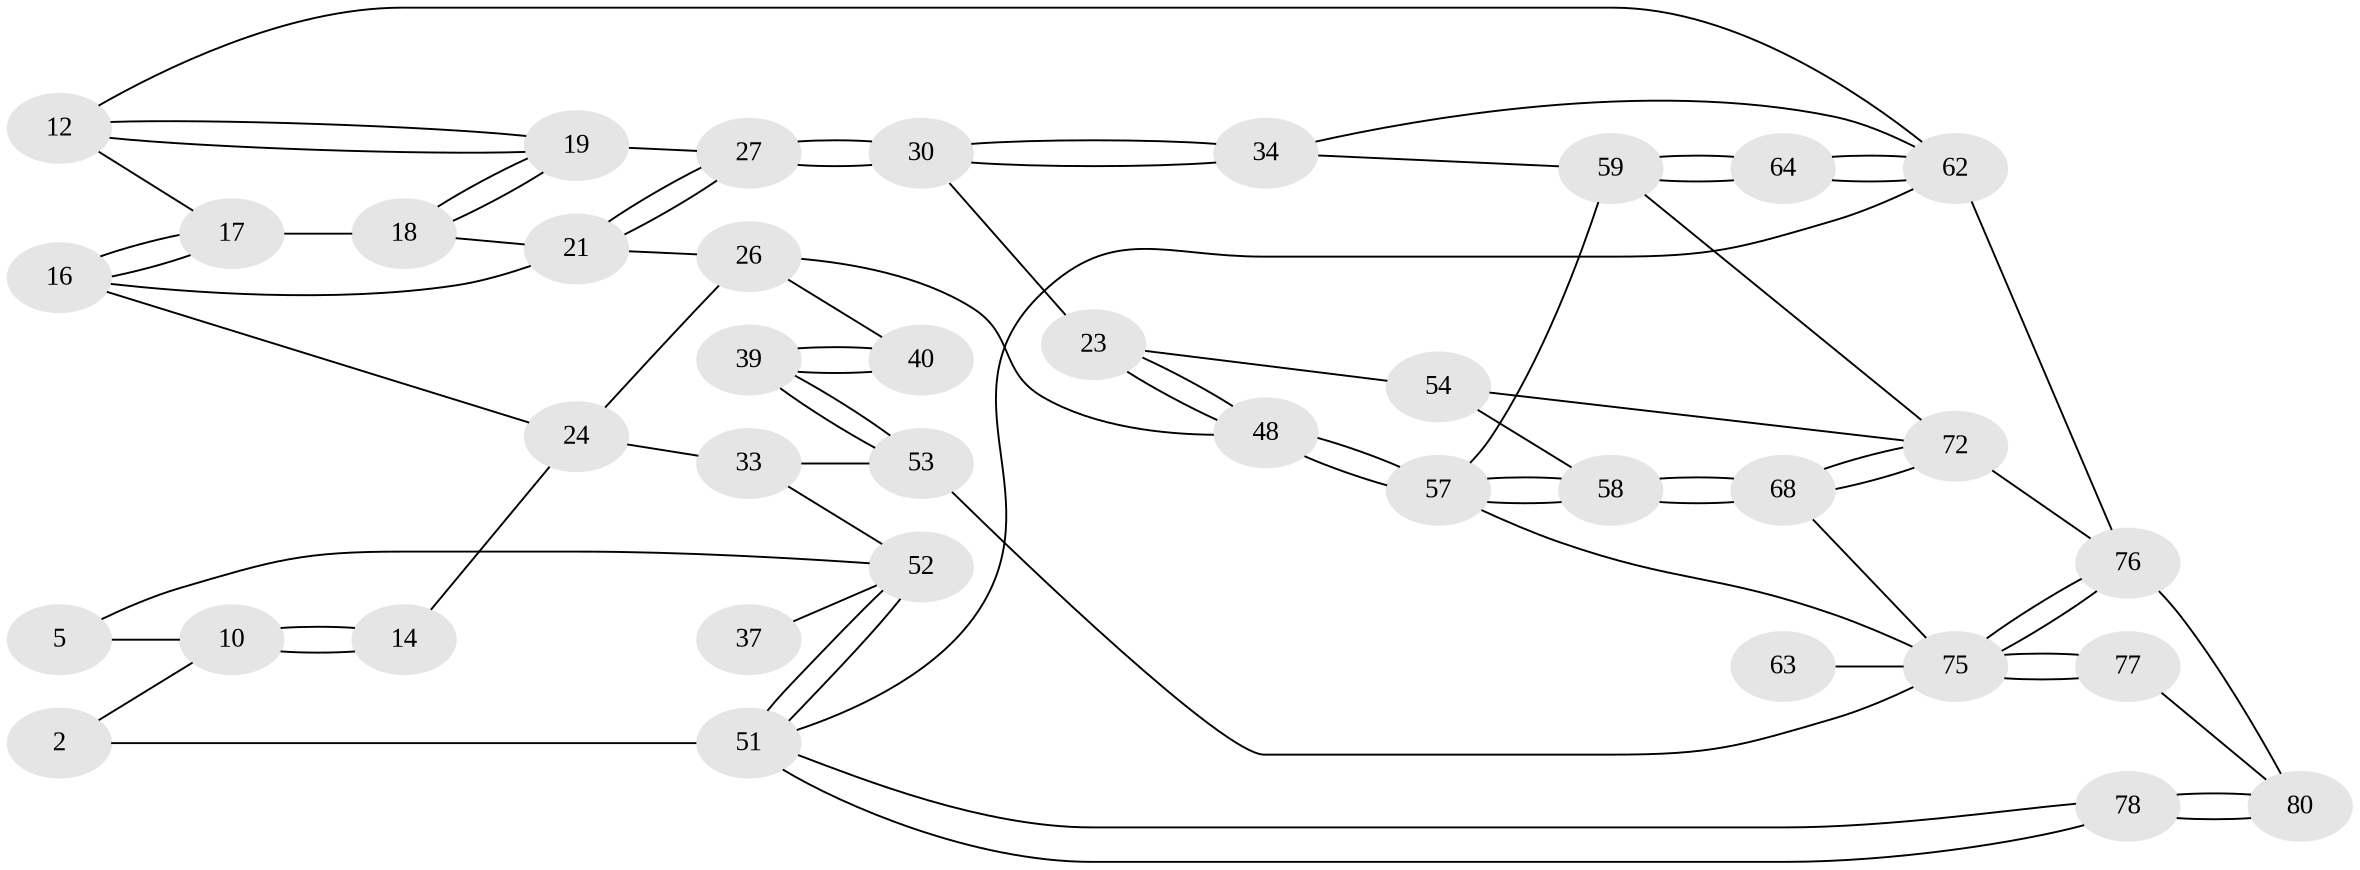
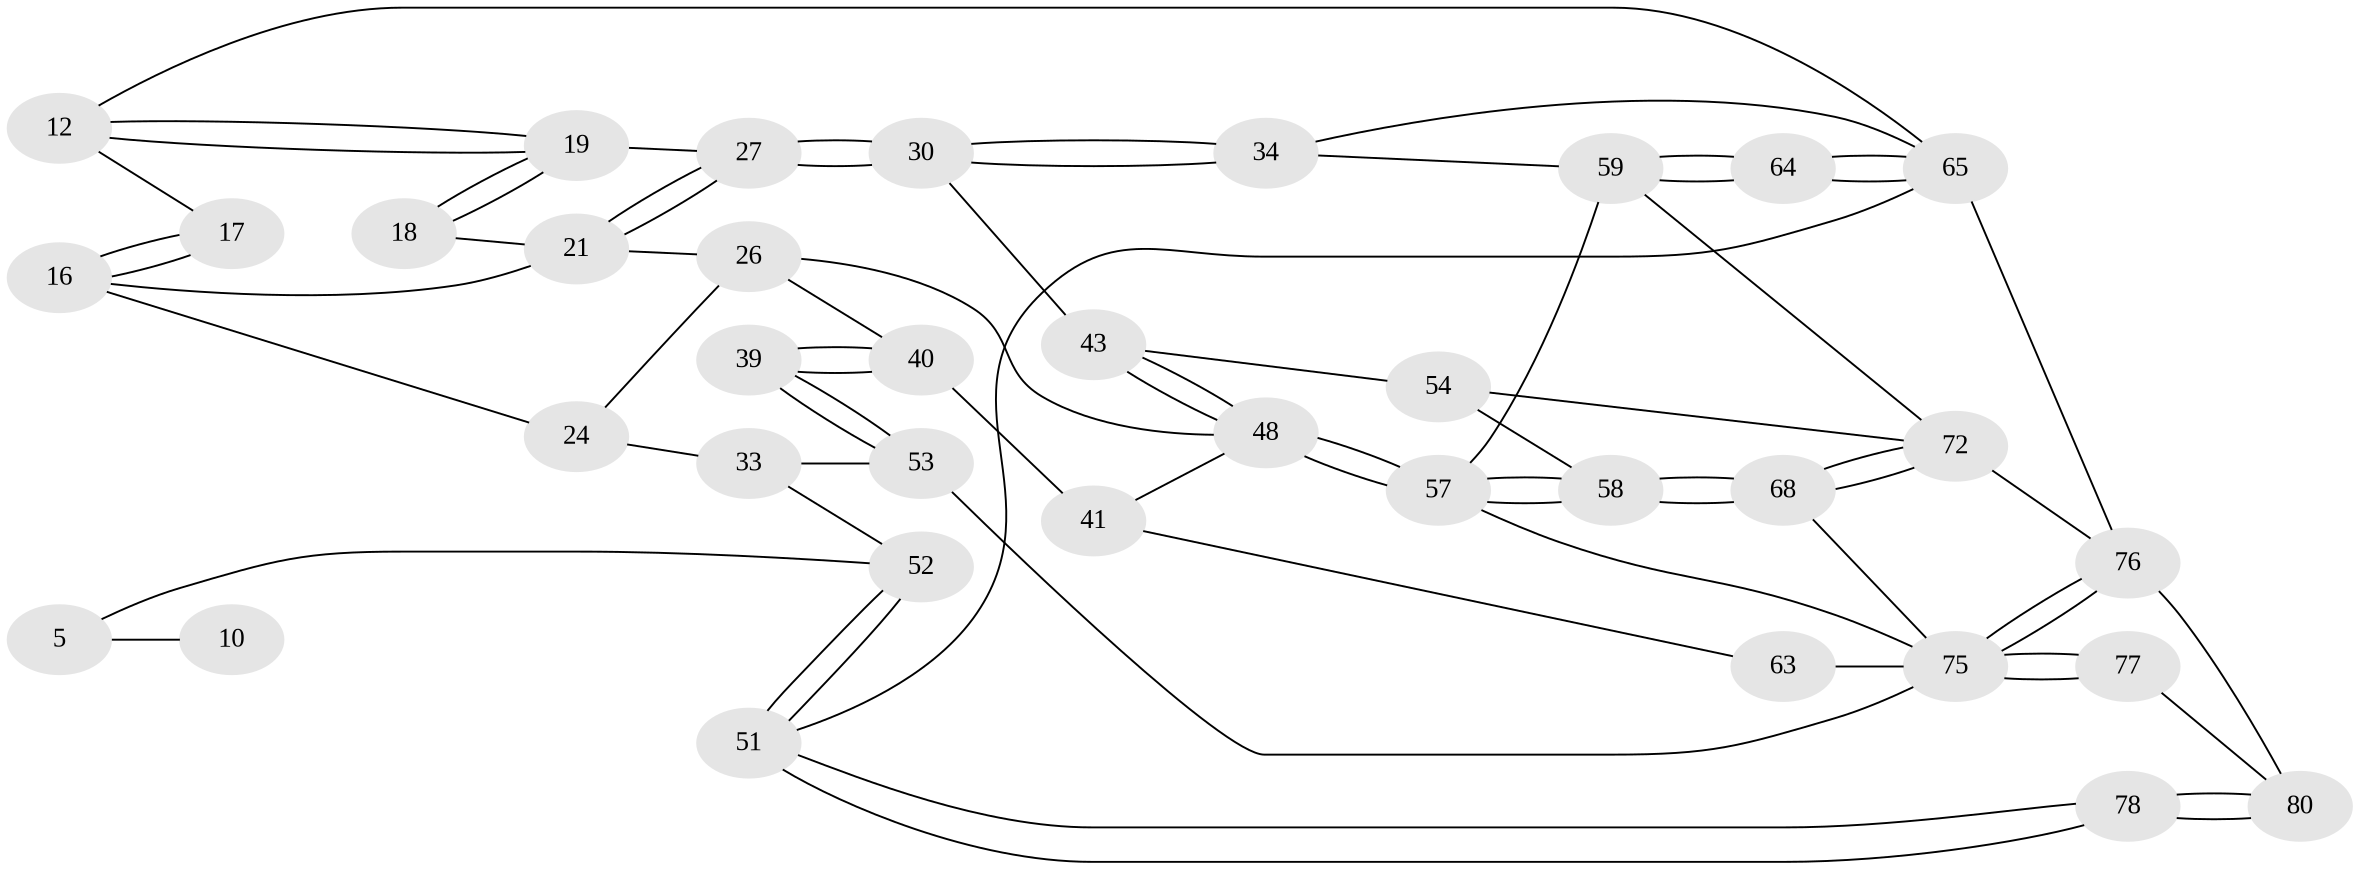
(1955, 169) -> (1955, 169)
(318, 234) -> none
(1094, 345) -> (1094, 345)
none -> (1094, 521)
(404, 640) -> none
(749, 640) -> none
(59, 743) -> none
